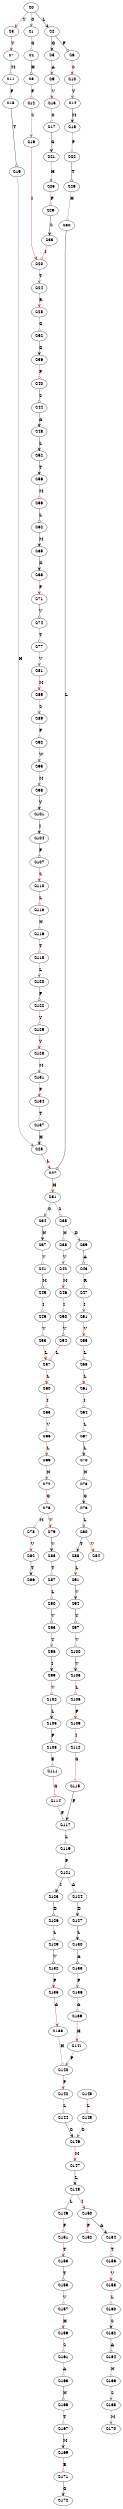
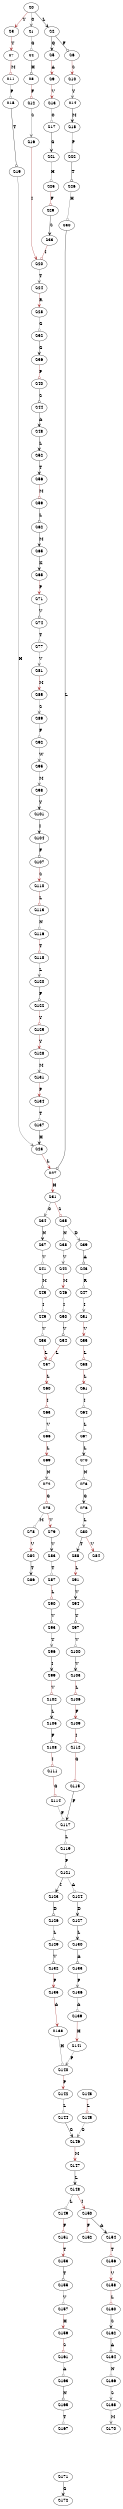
(51, 171) -> (51, 171)
(53, 1760) -> (53, 1760)
(63, 2453) -> none
